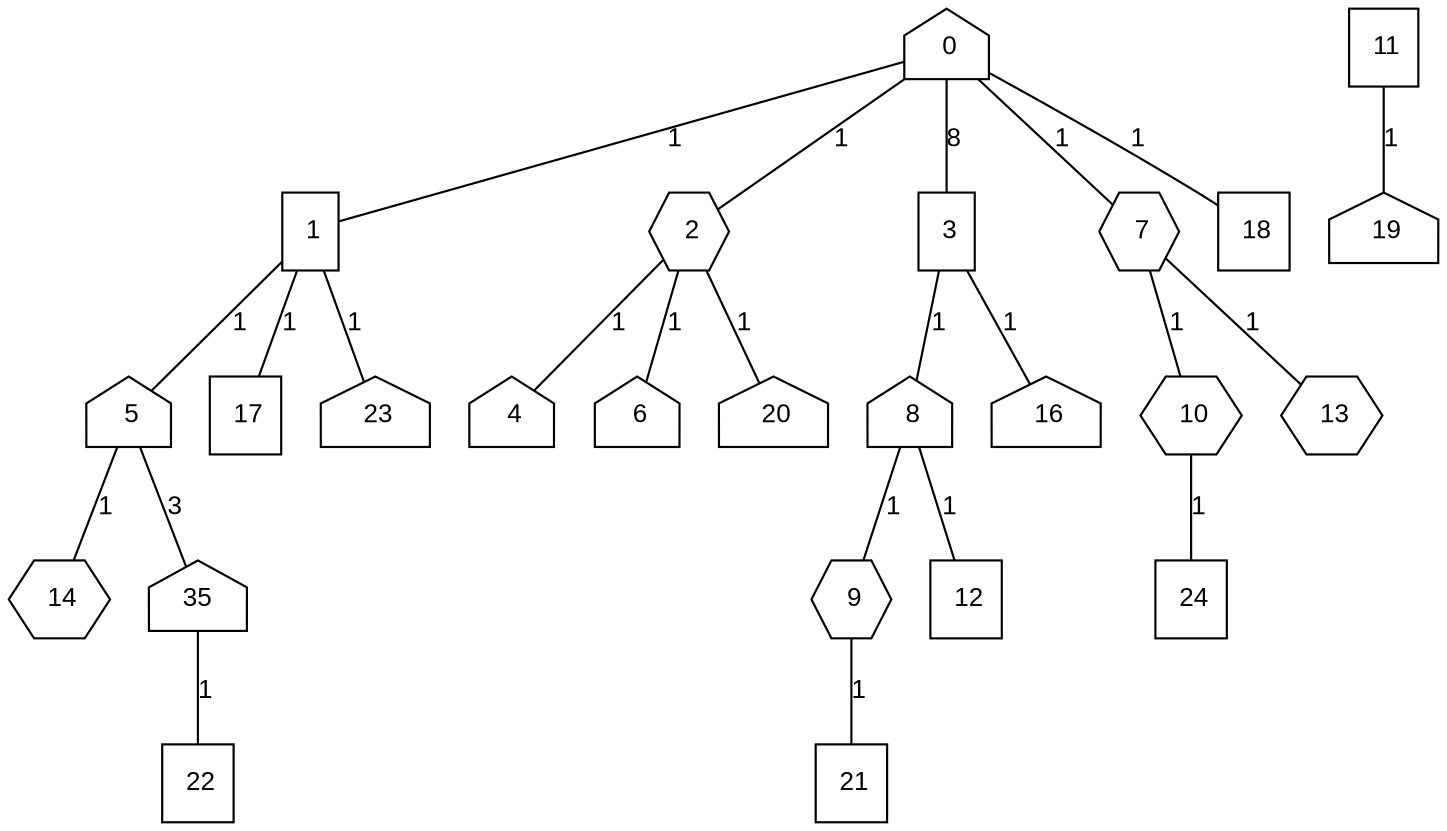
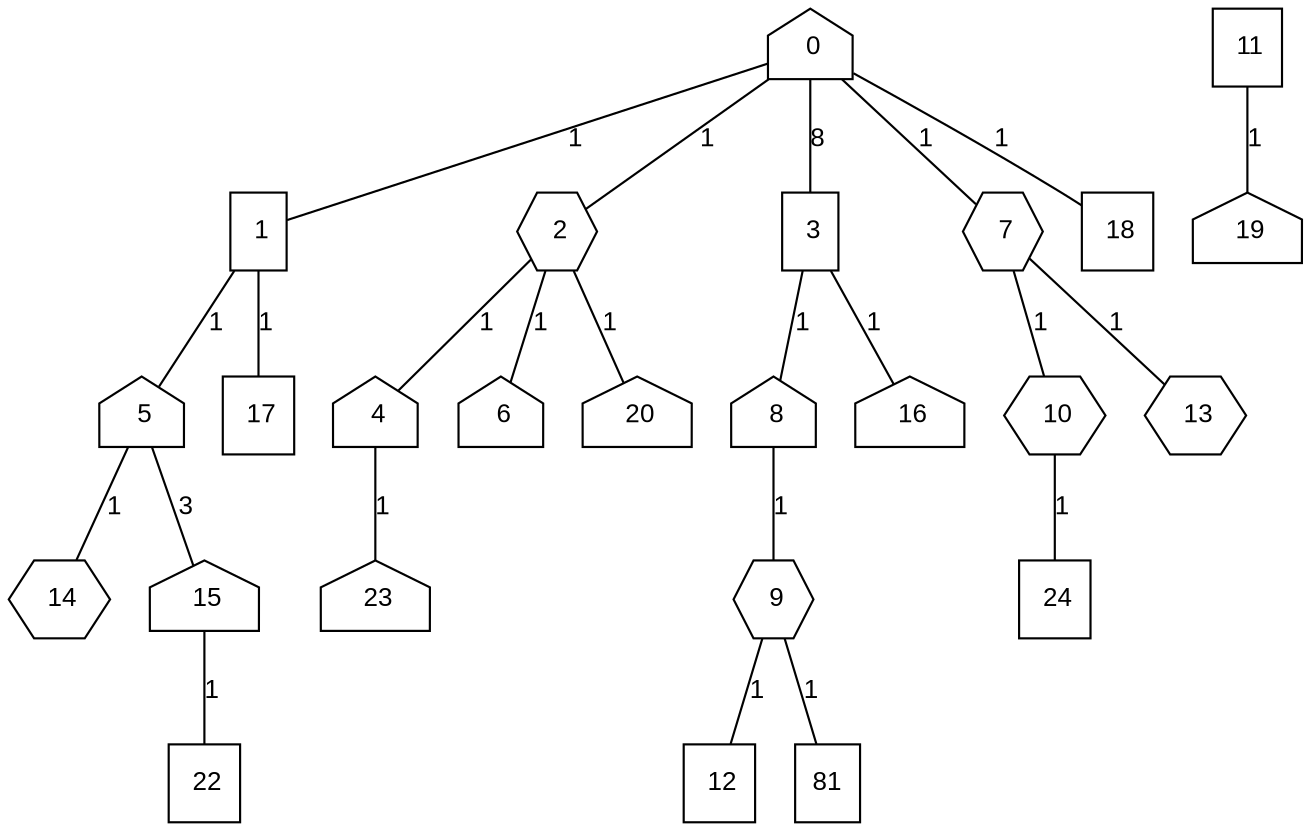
(344, 326) -> (375, 504)
(937, 504) -> (746, 691)
(198, 599) -> (204, 599)
(851, 783) -> (828, 783)
